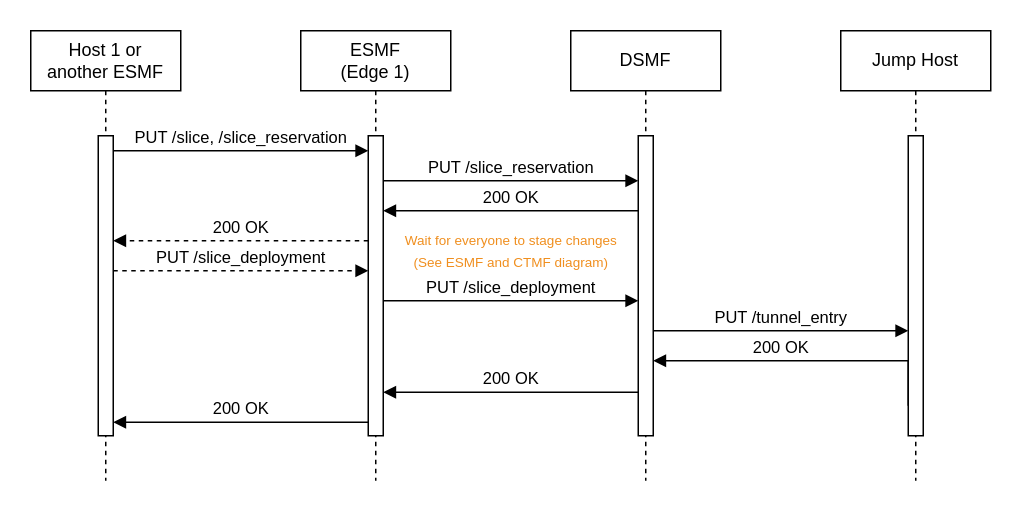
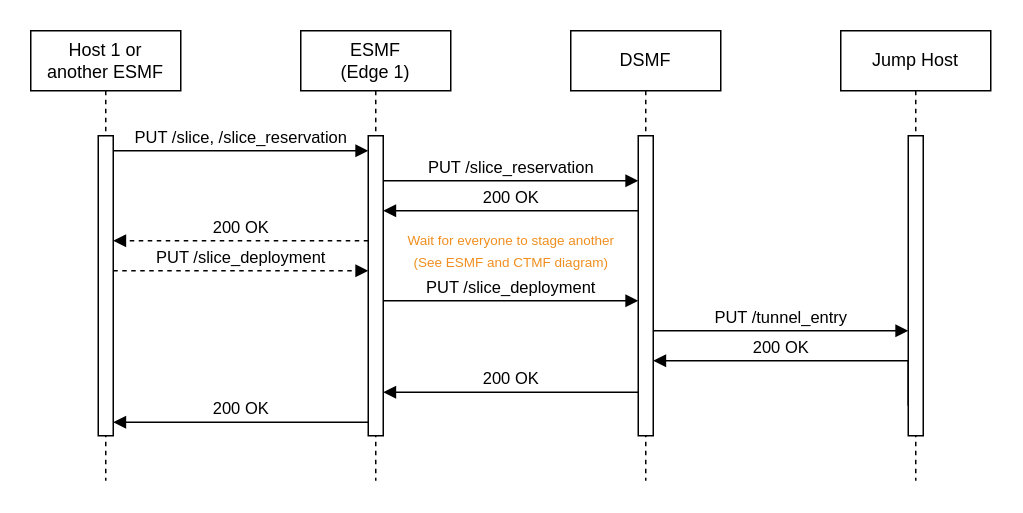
(512, 250) -> (512, 250)
